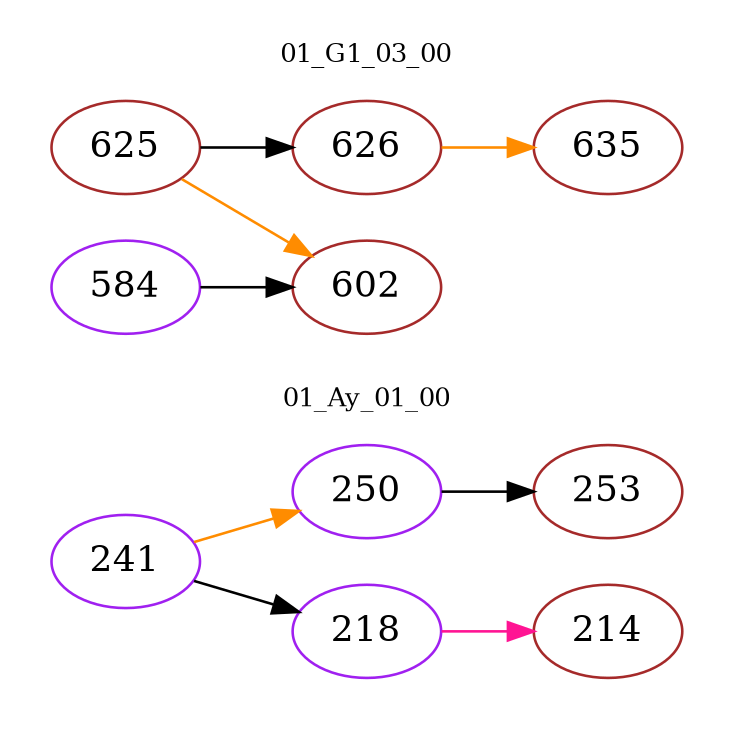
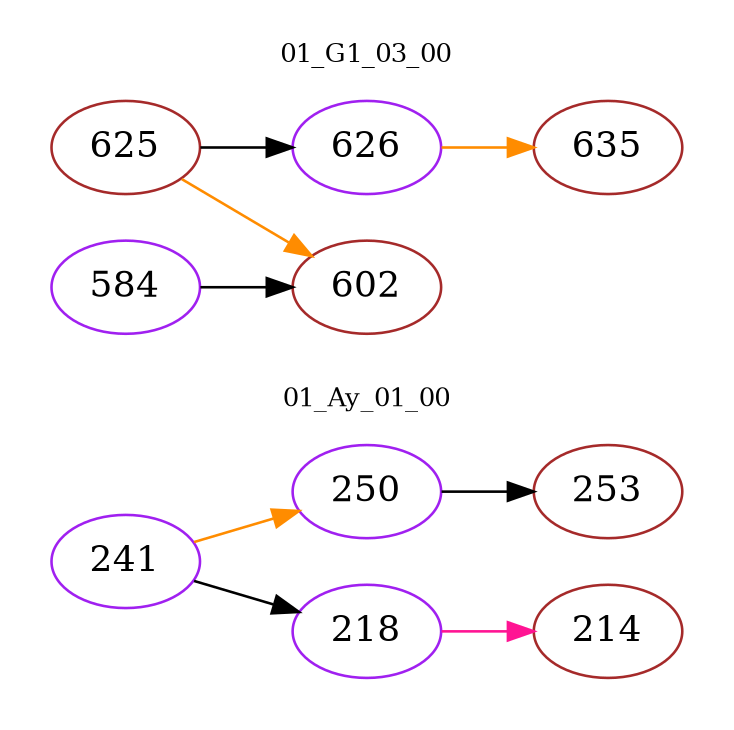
(367, 147) -> (367, 147)
